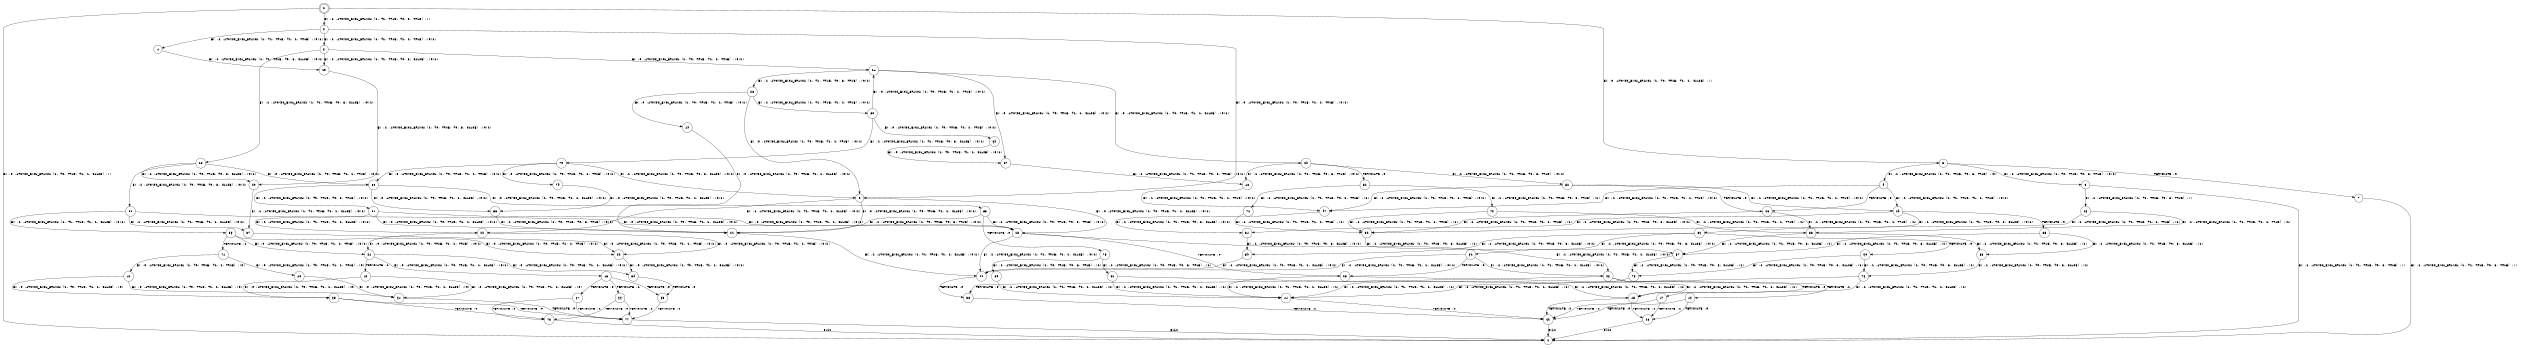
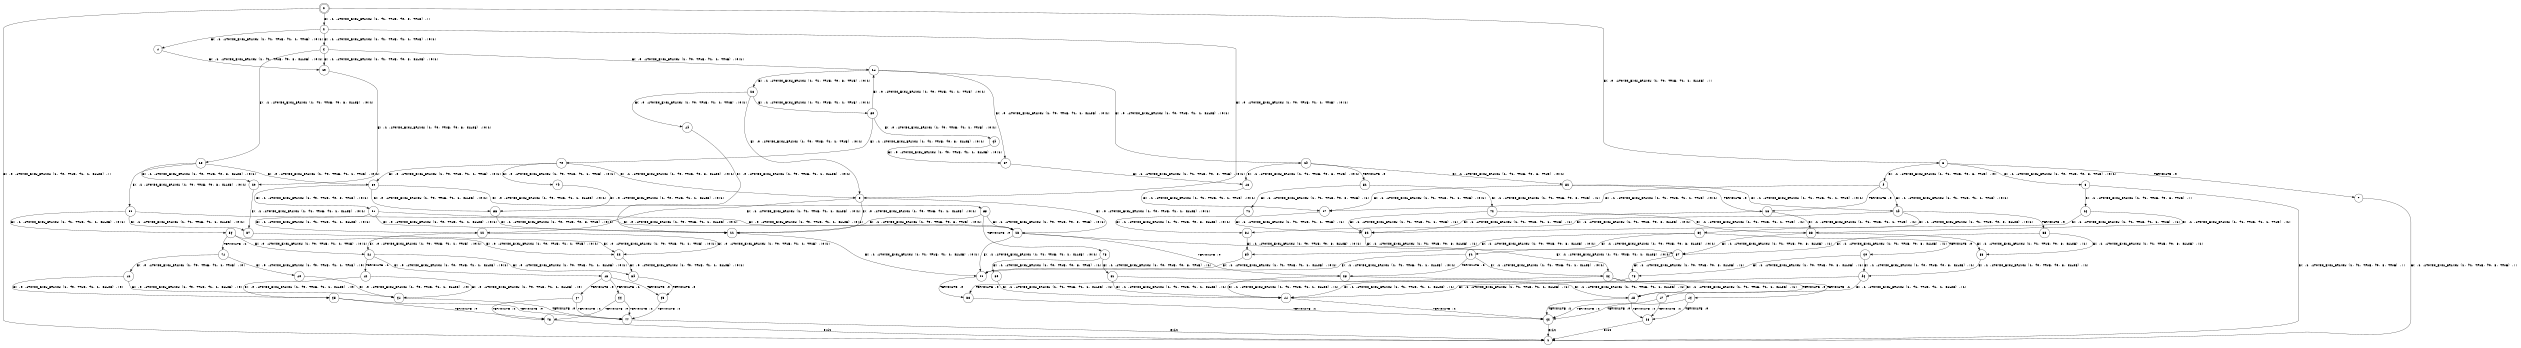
(1325, 211) -> (1325, 211)
(1864, 276) -> (1864, 276)
